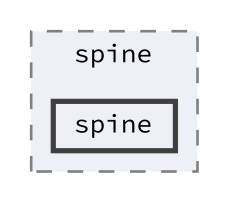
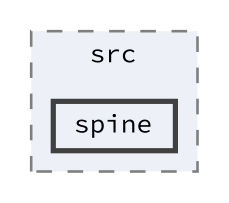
(114, 56) -> (114, 56)
